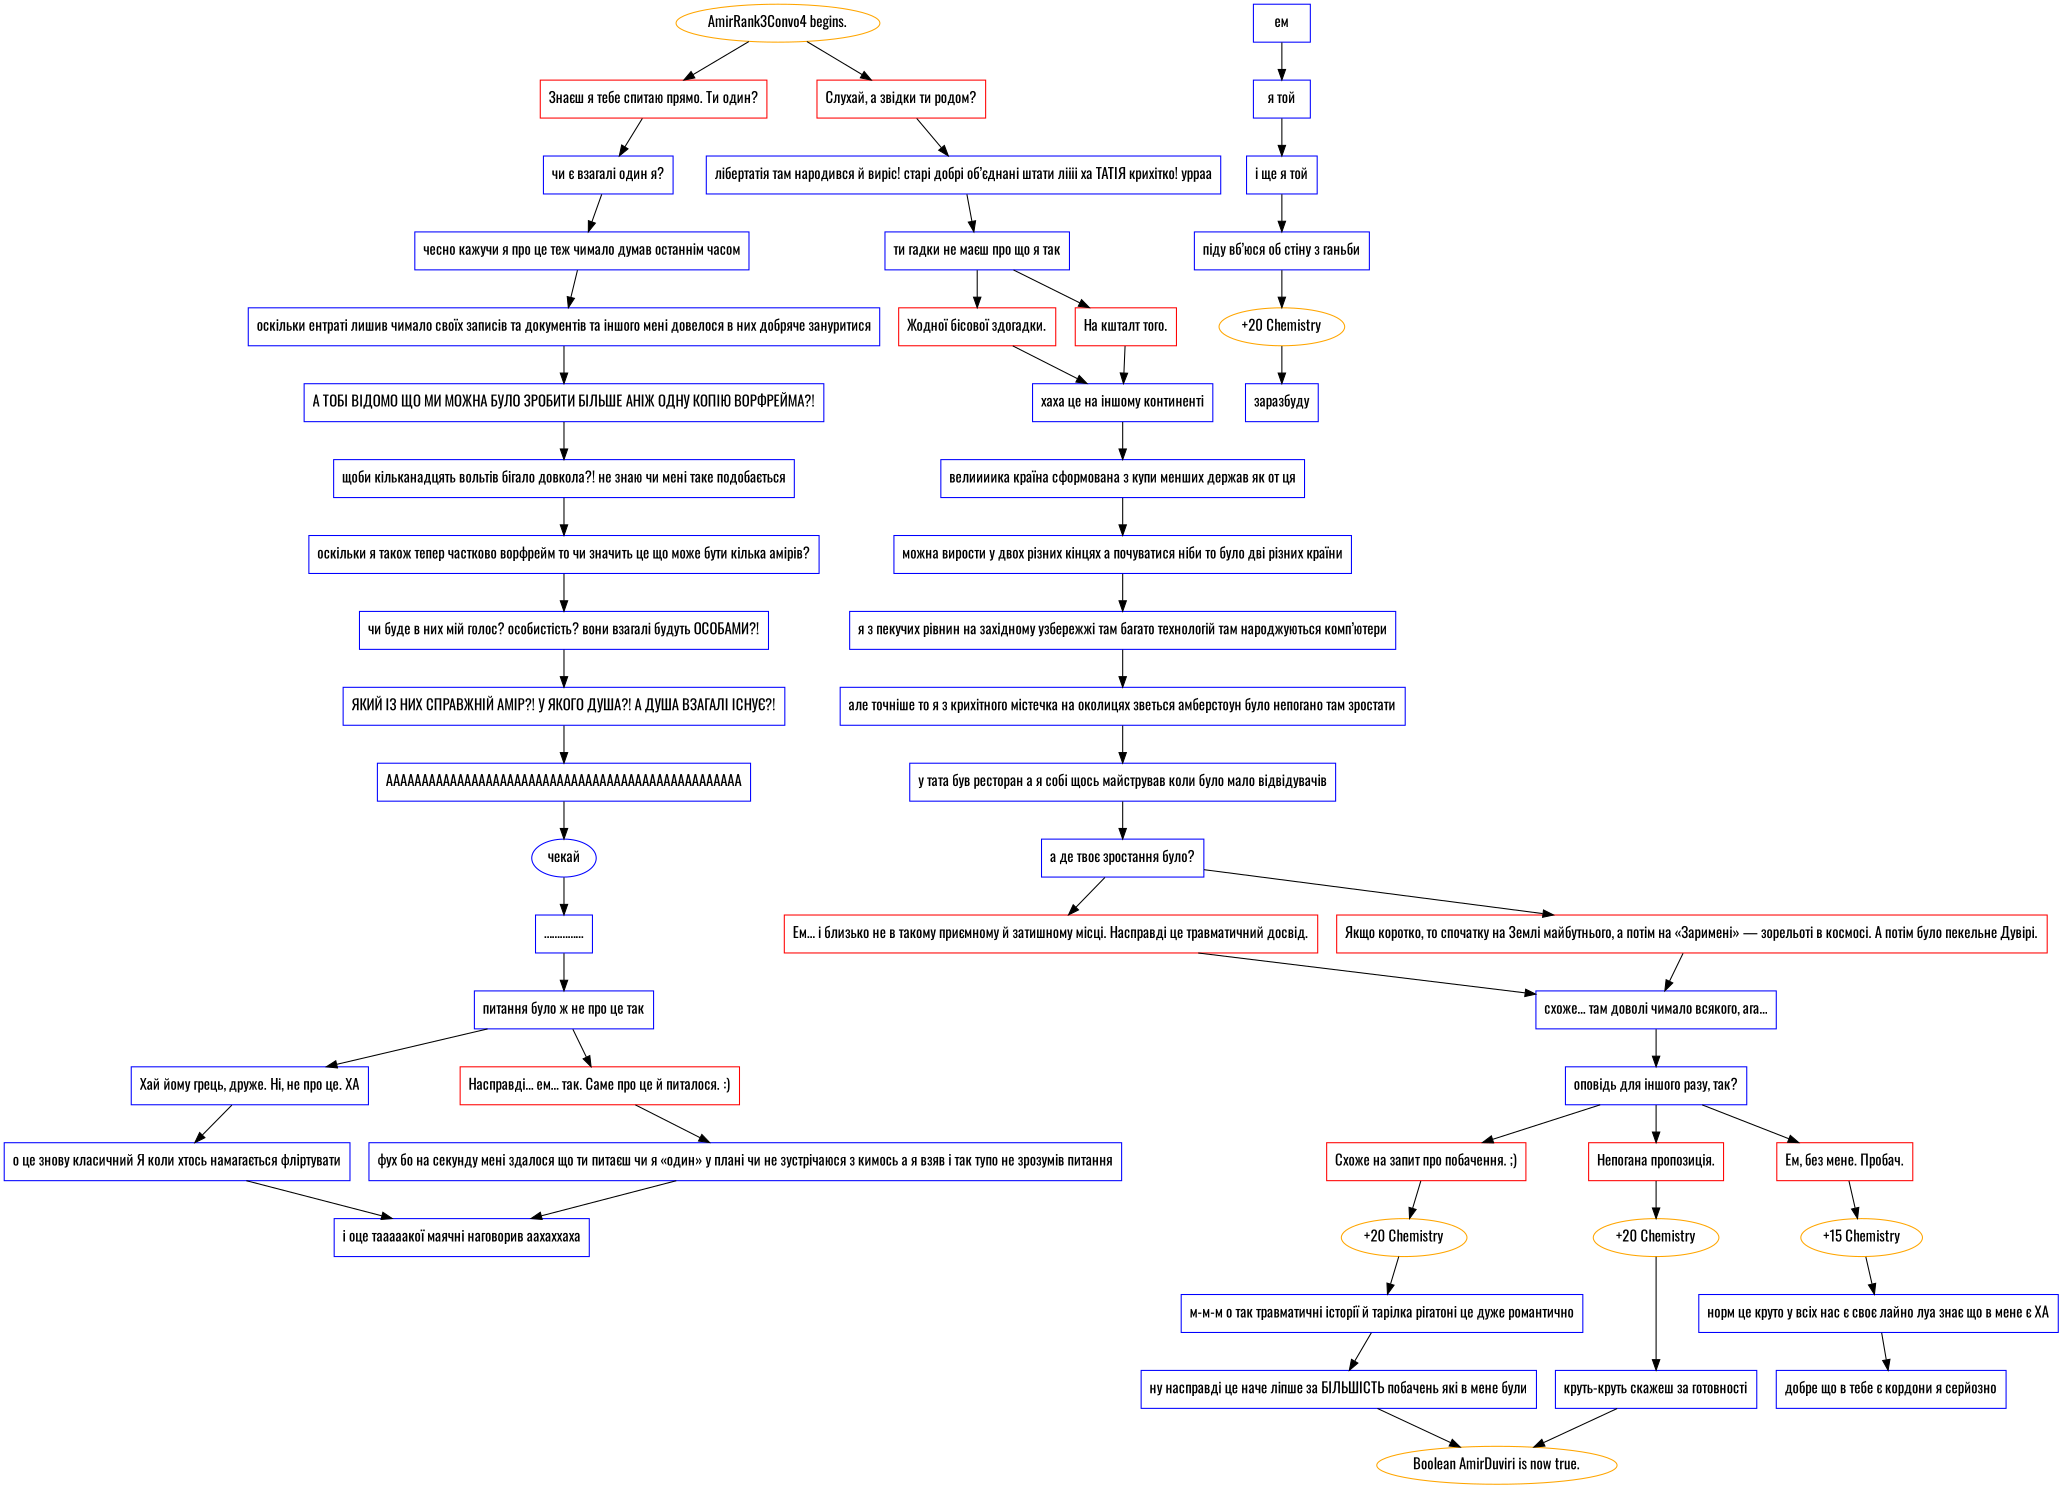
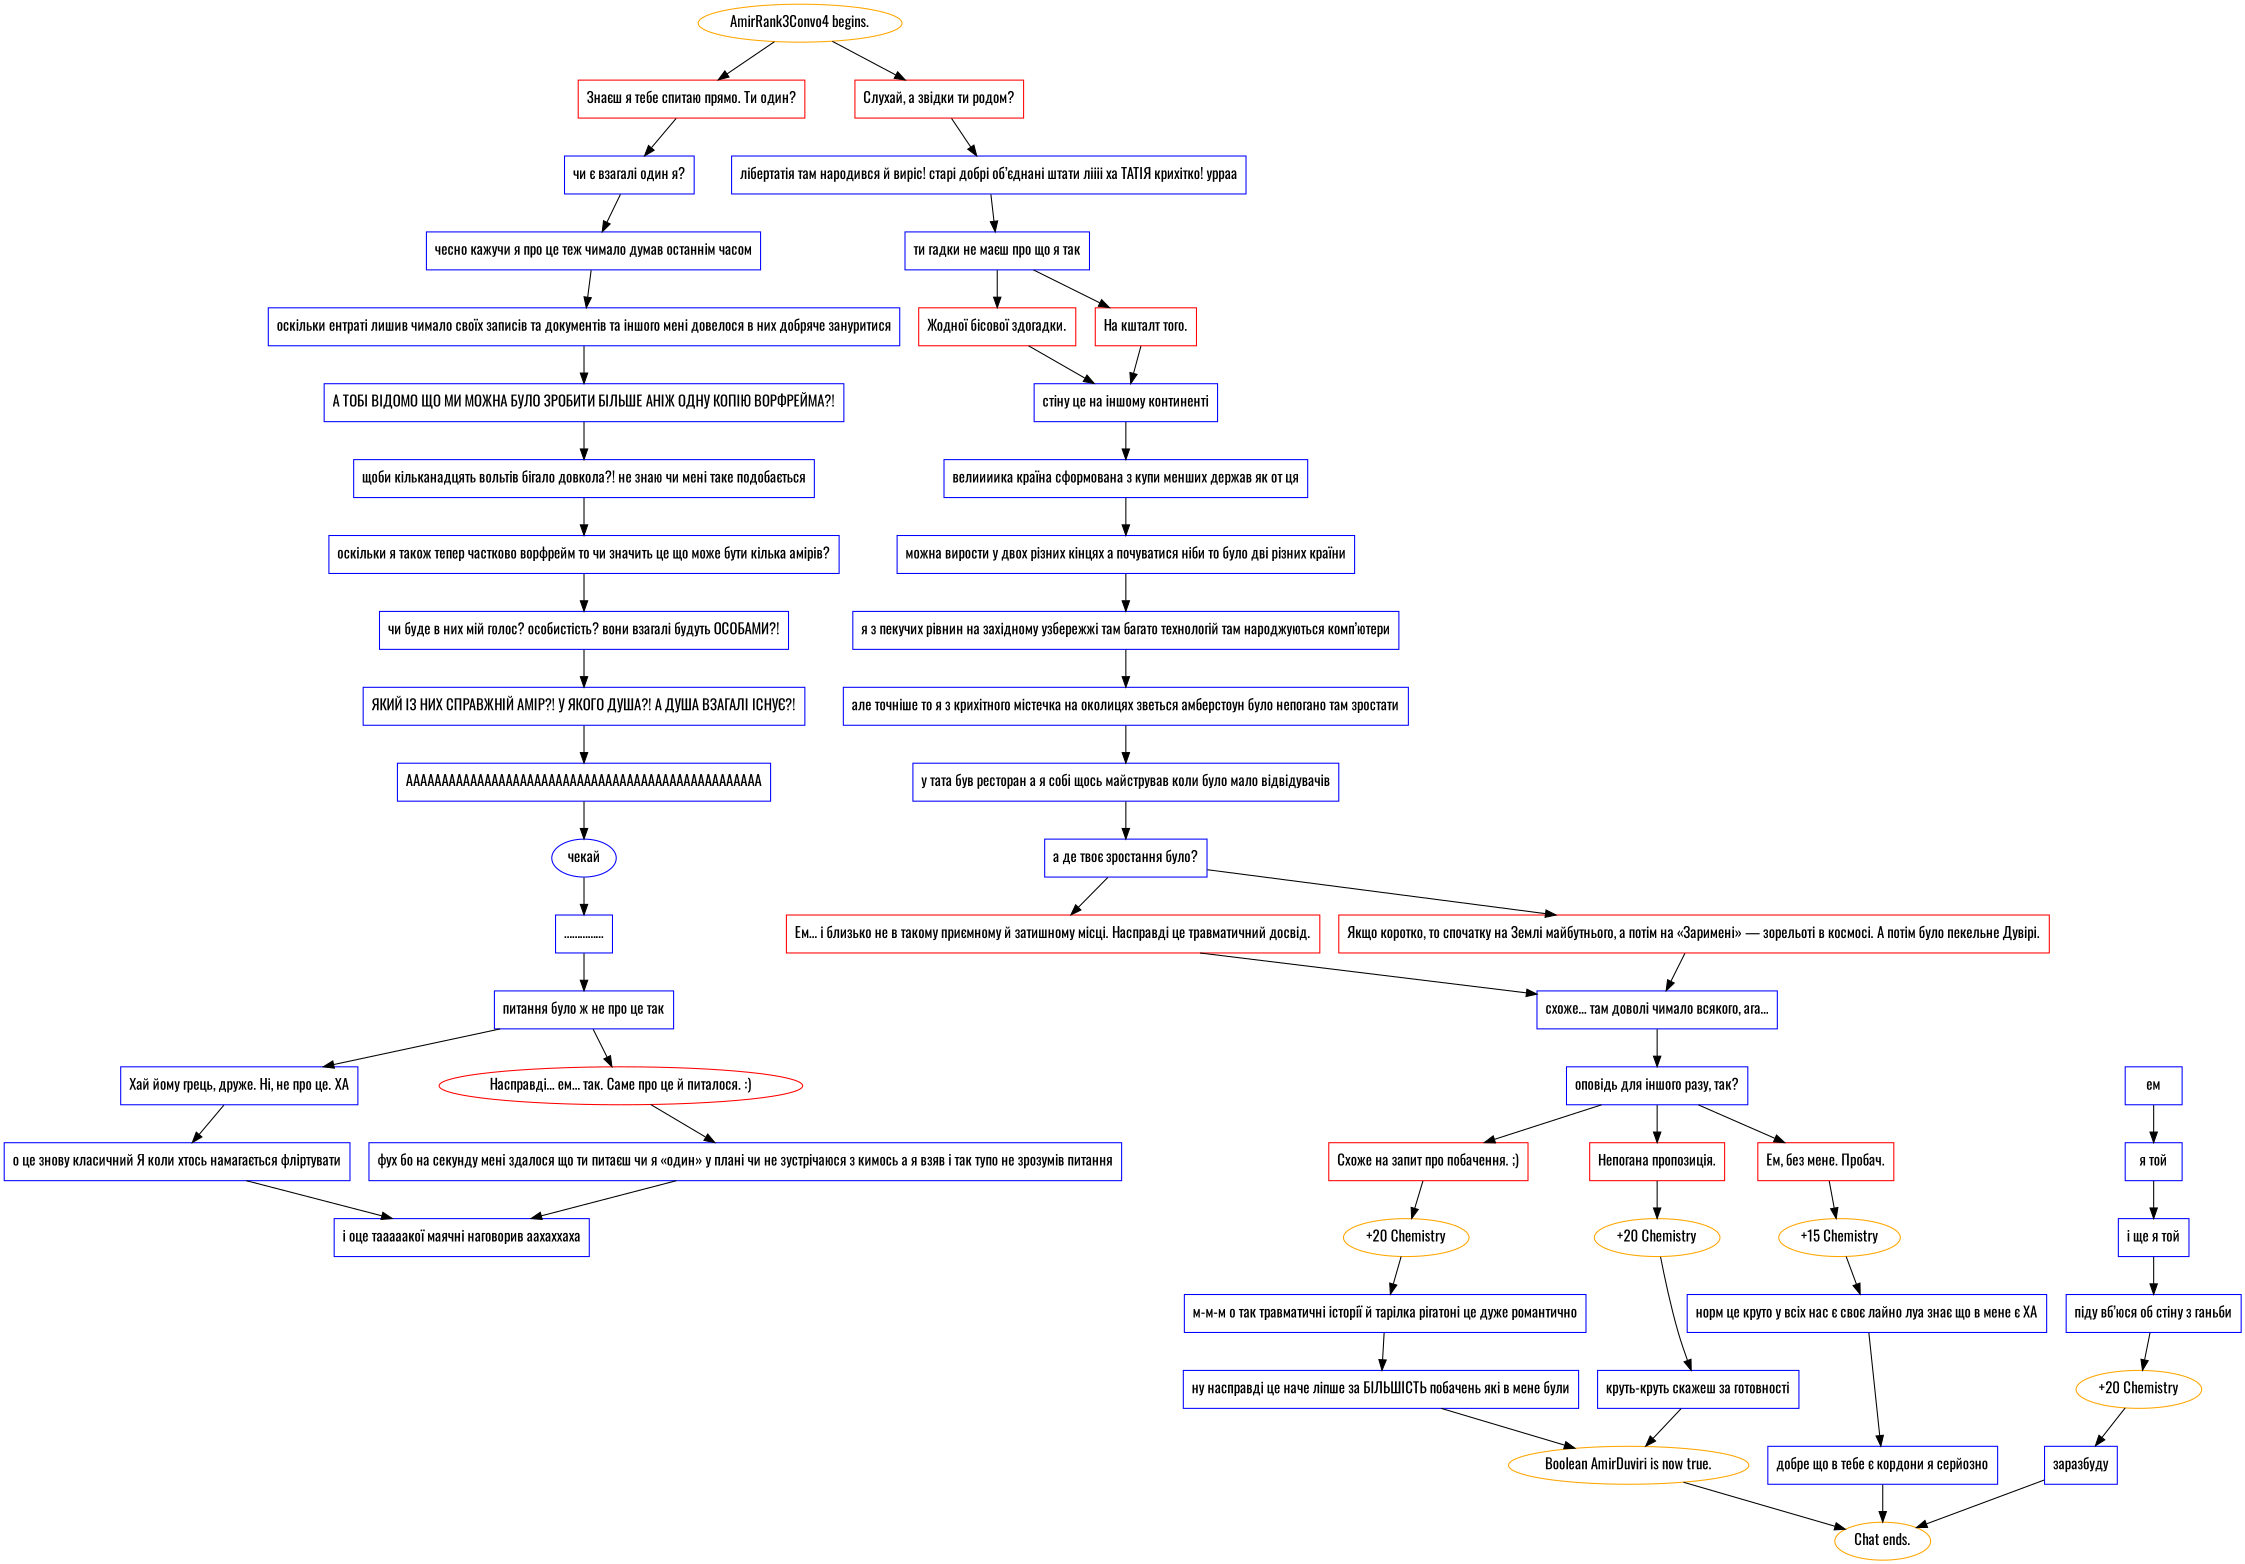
(1123, 403) -> (1126, 403)
(600, 1086) -> (621, 1086)
none -> (1883, 1541)
